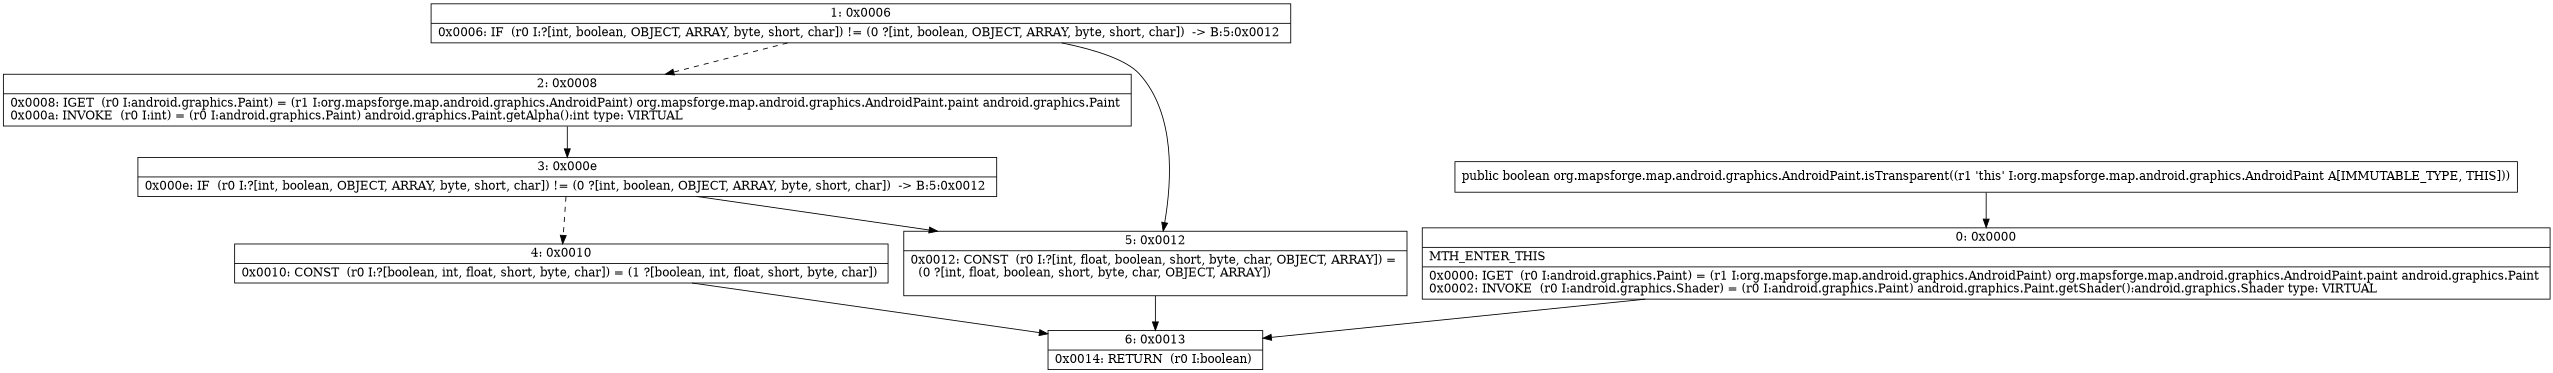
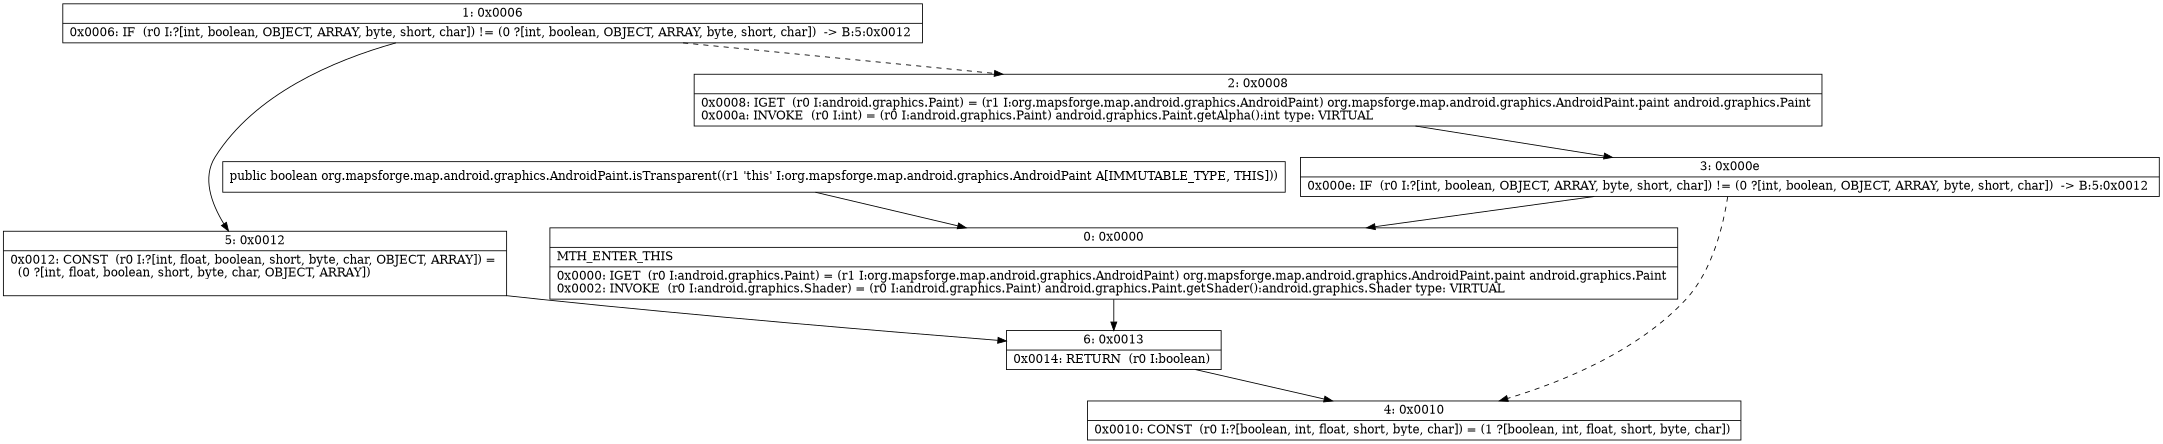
(813, 213) -> (1485, 212)
(866, 308) -> (1260, 384)
